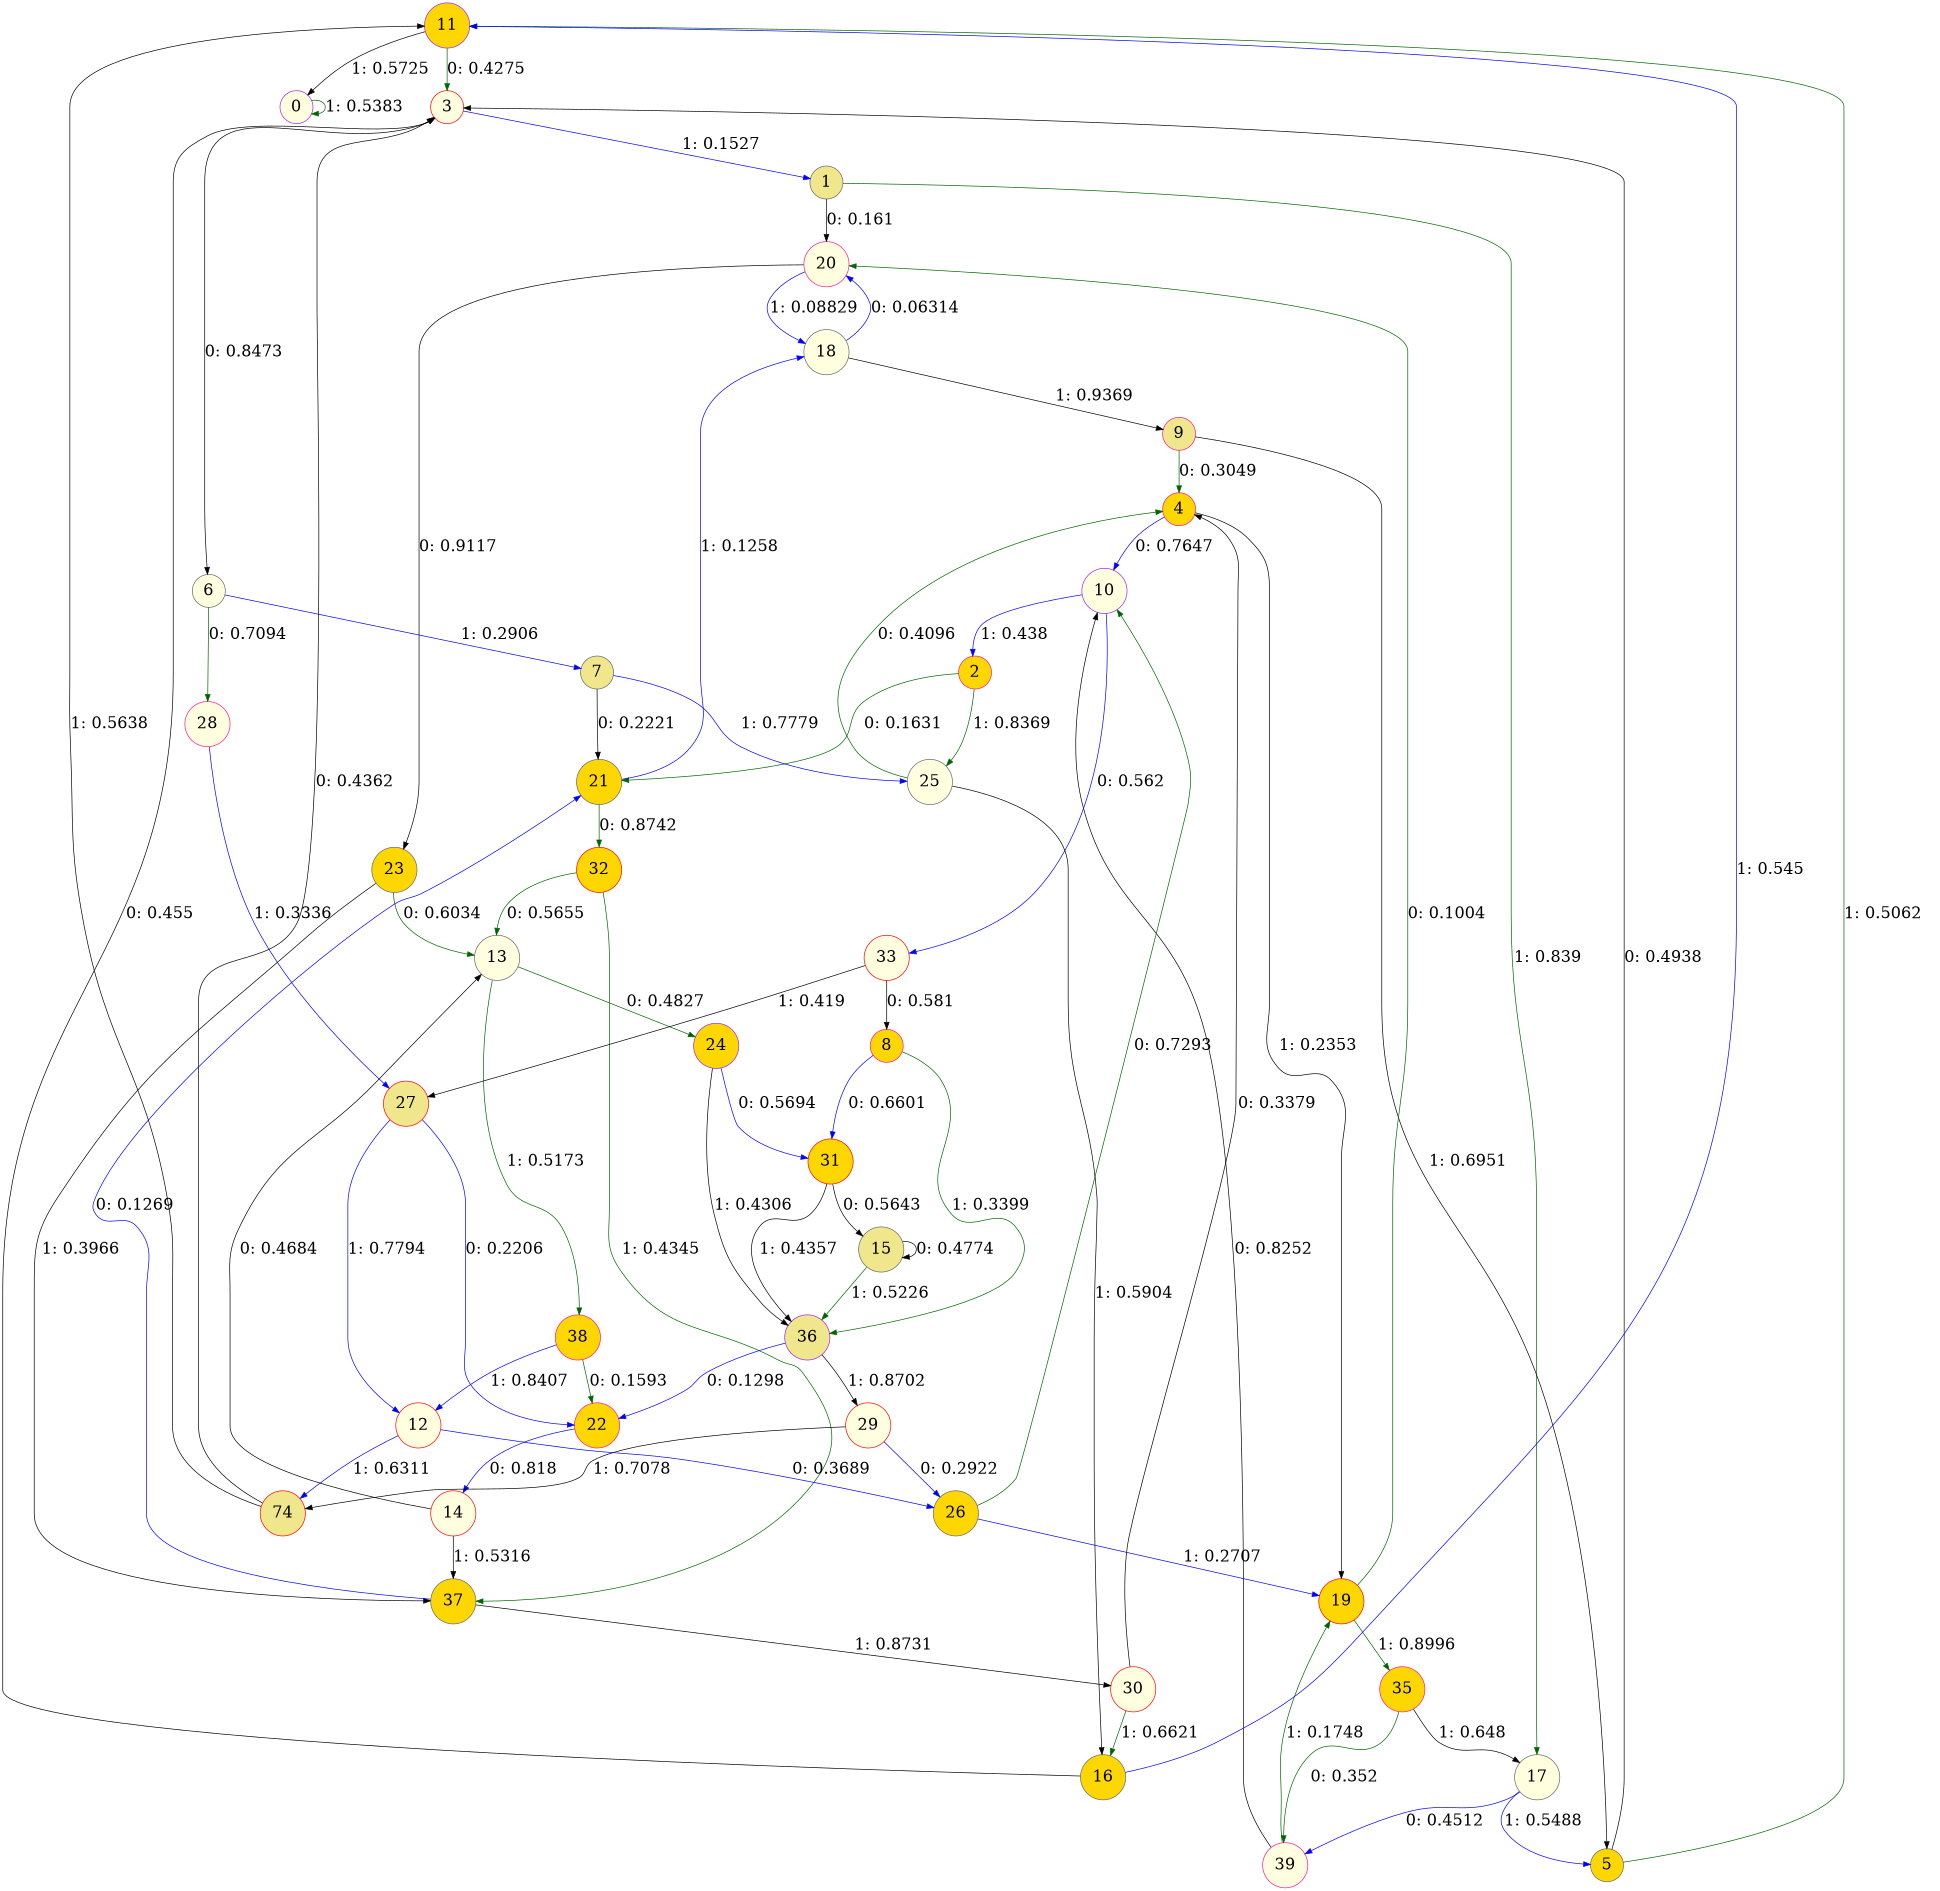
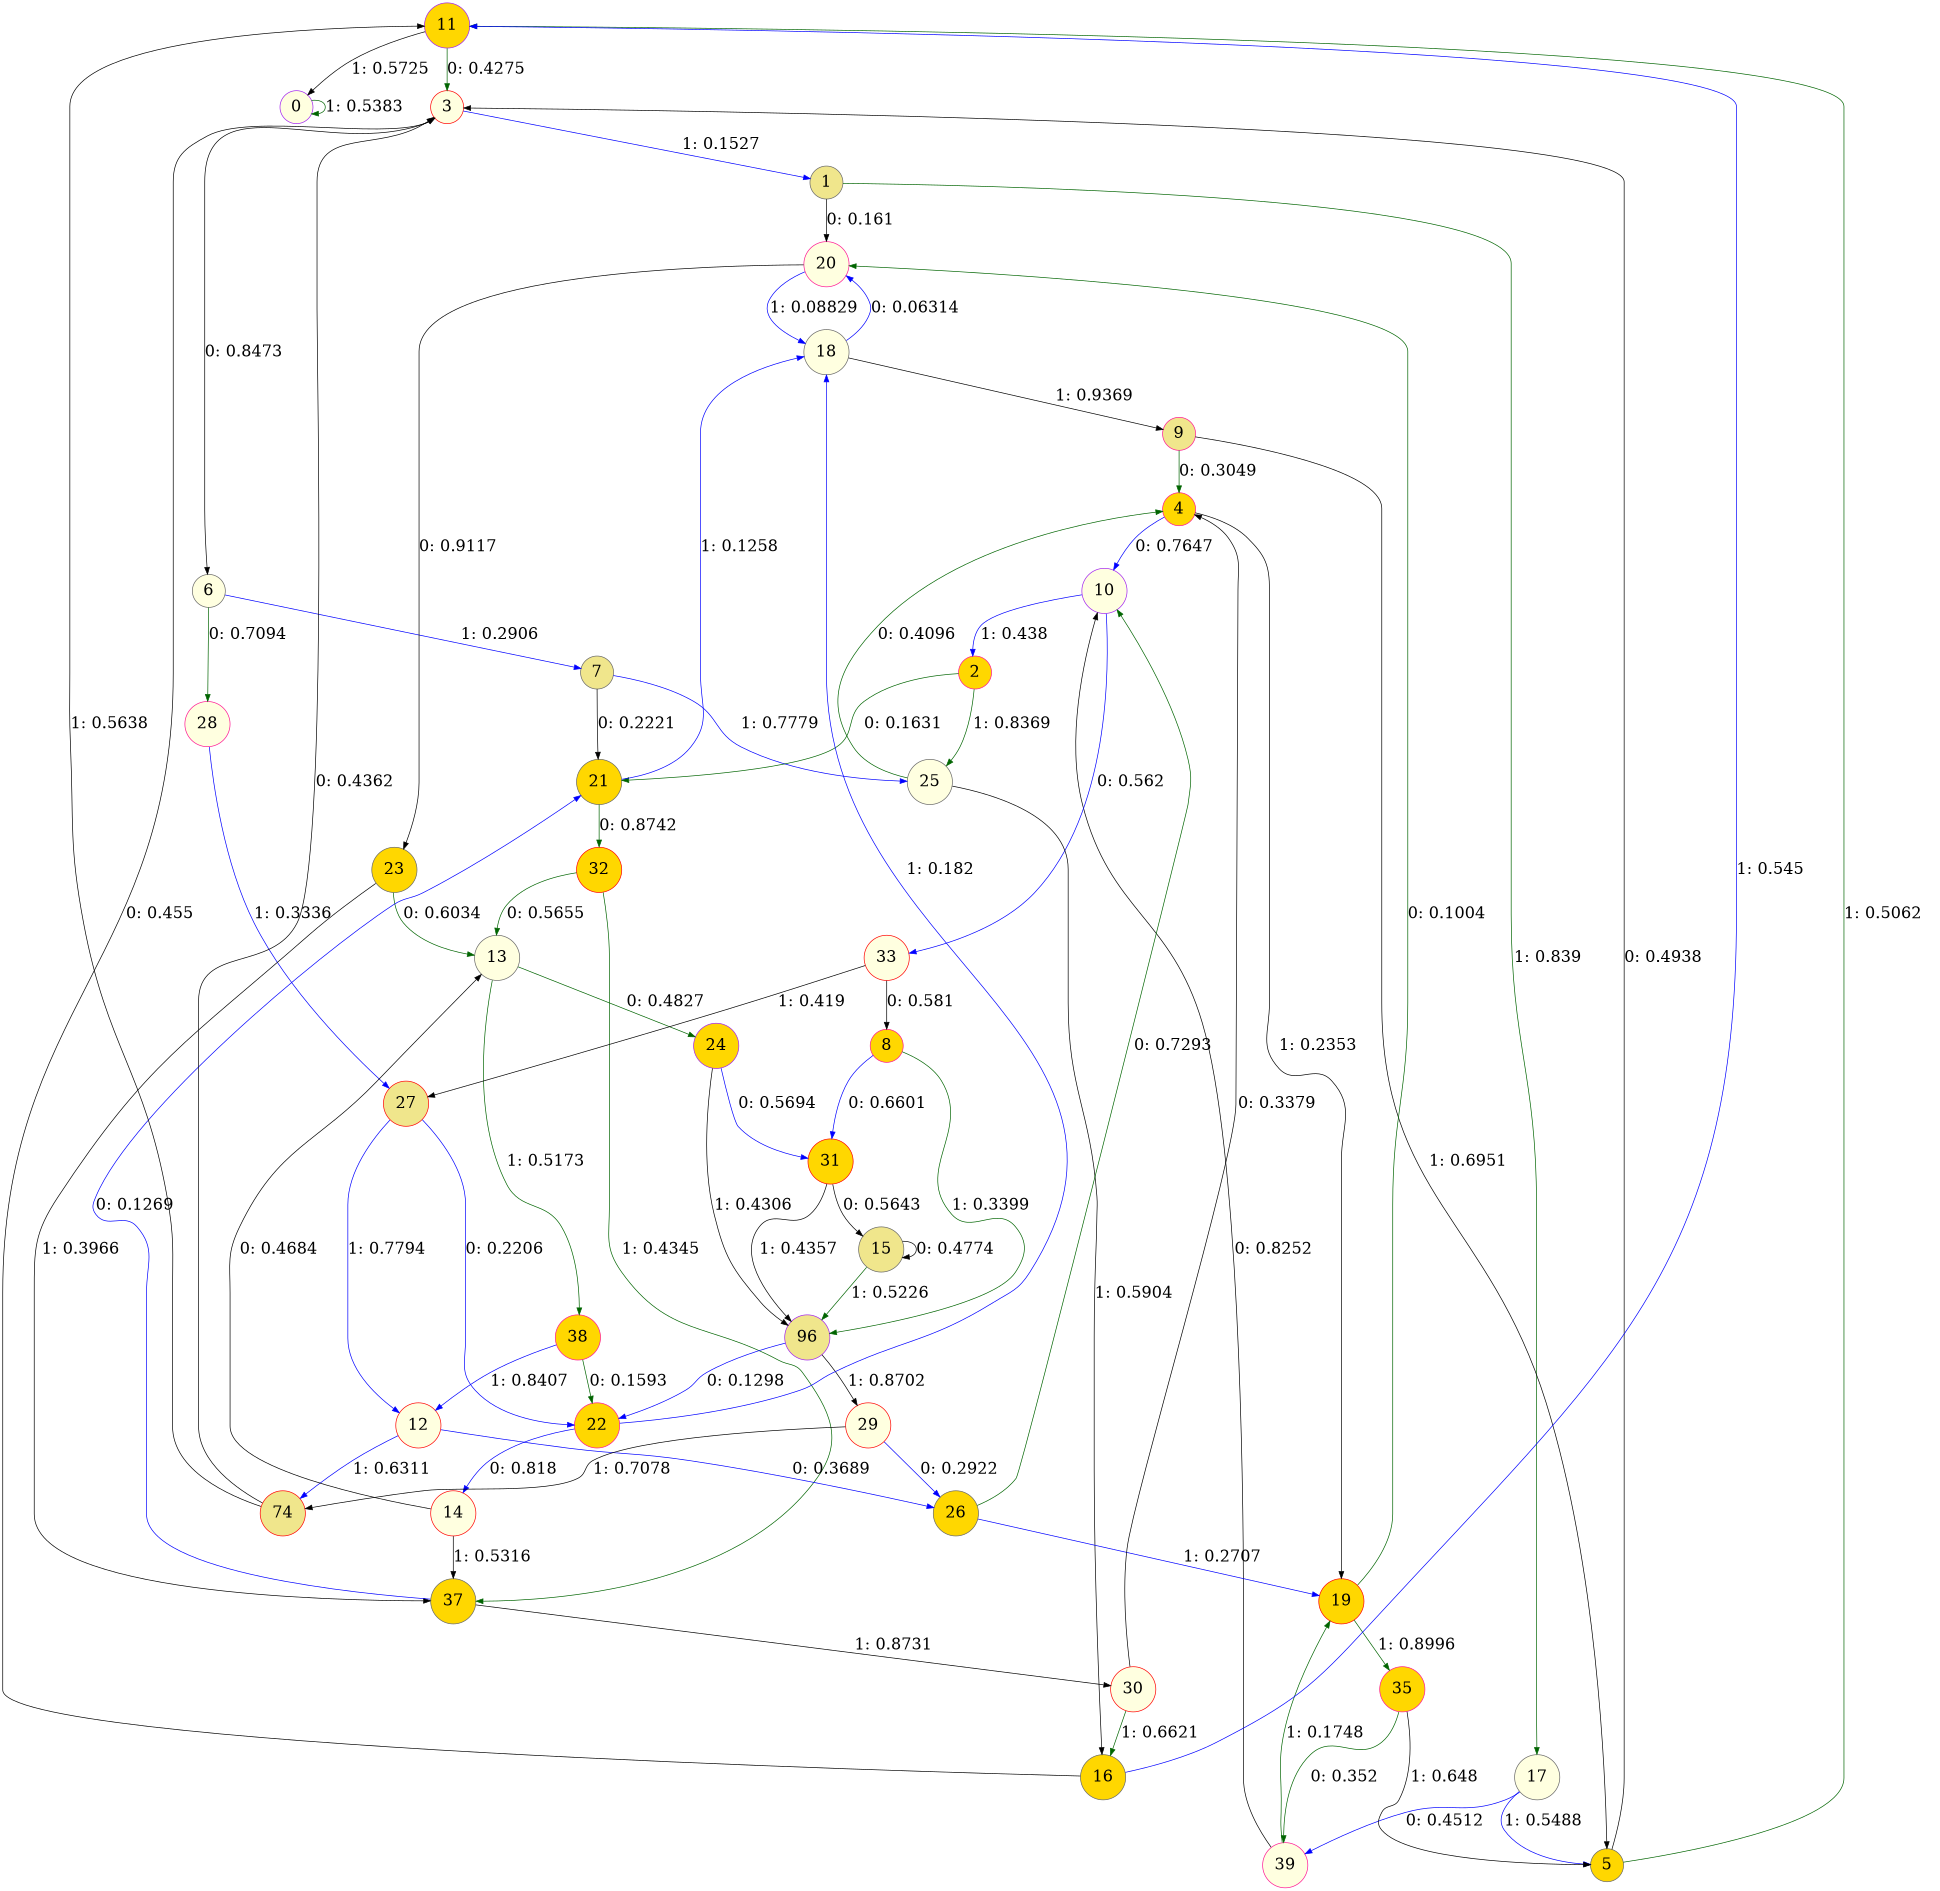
none -> (1016, 1031)
(807, 1337) -> (807, 1337)
(1455, 1749) -> (1415, 1848)
